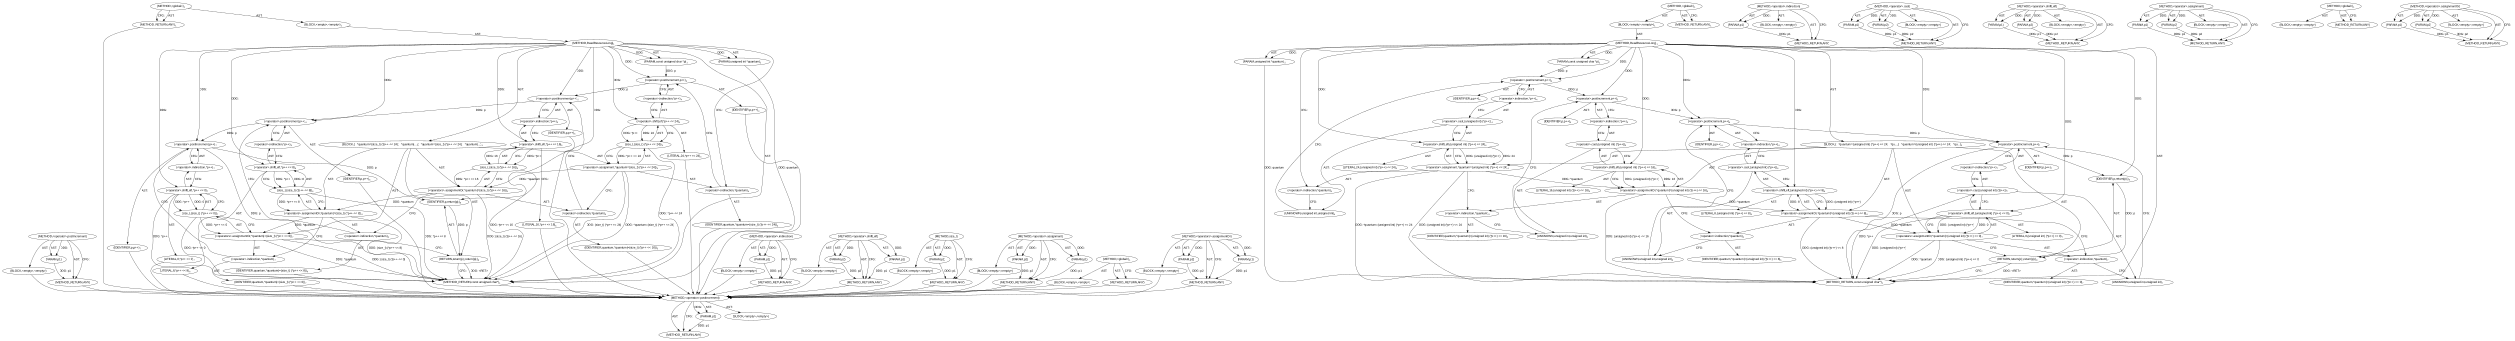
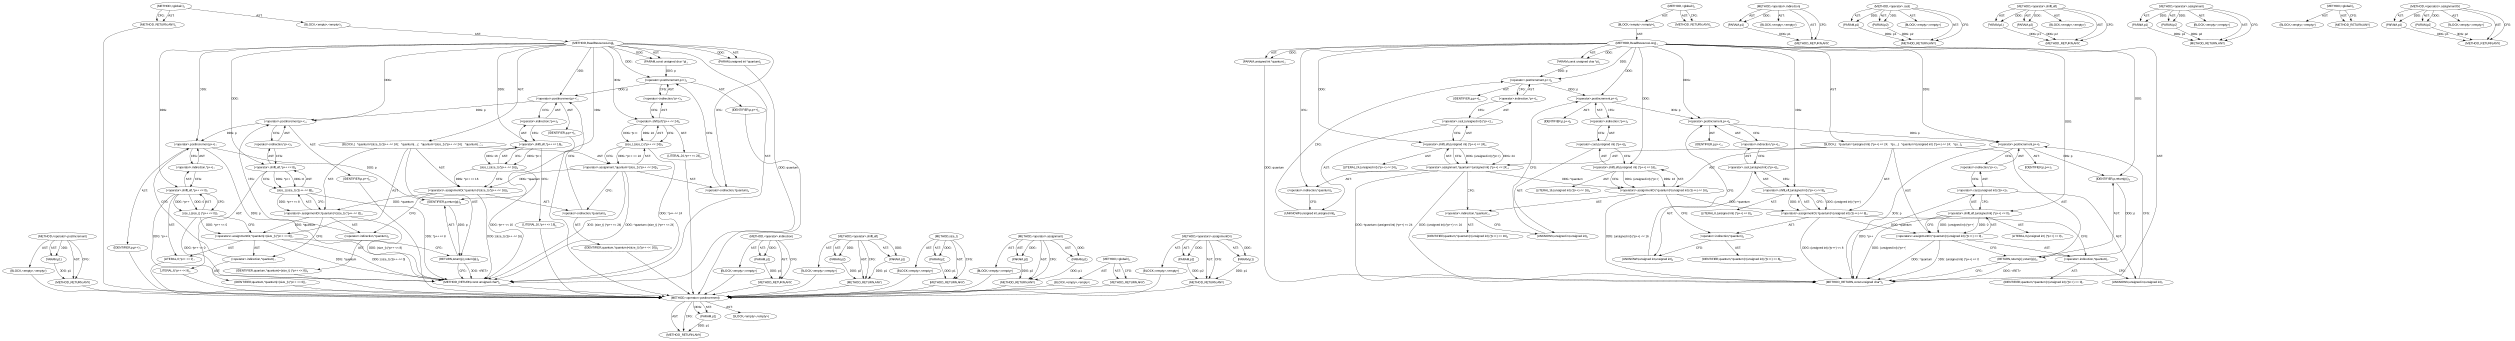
(481, 180) -> none
(232, 224) -> (217, 248)
(742, 225) -> none
